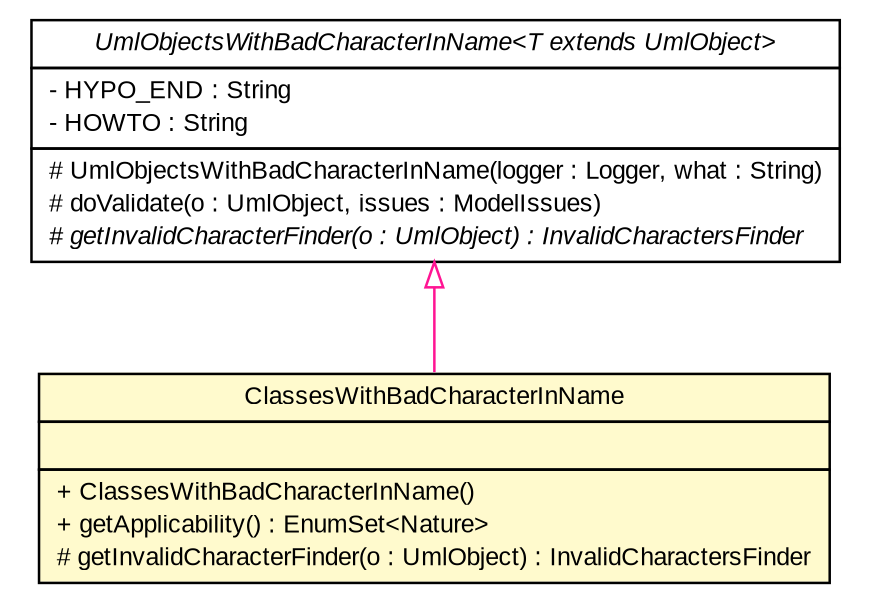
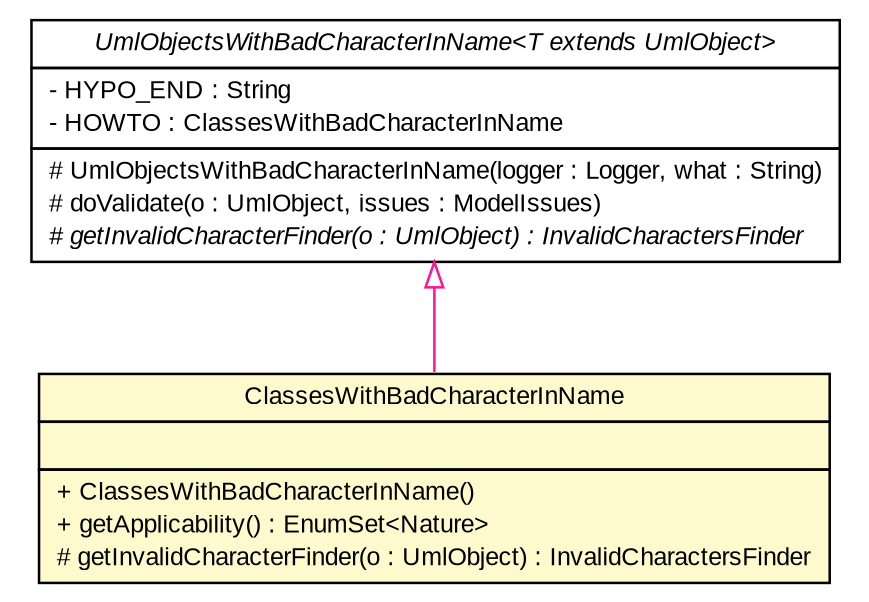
(149, 123) -> (307, 123)
